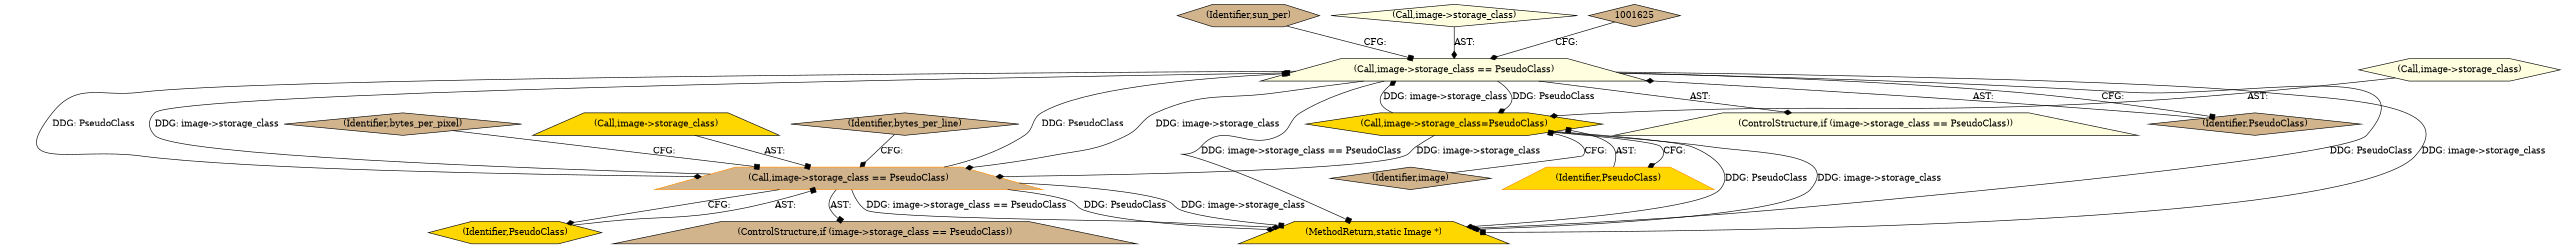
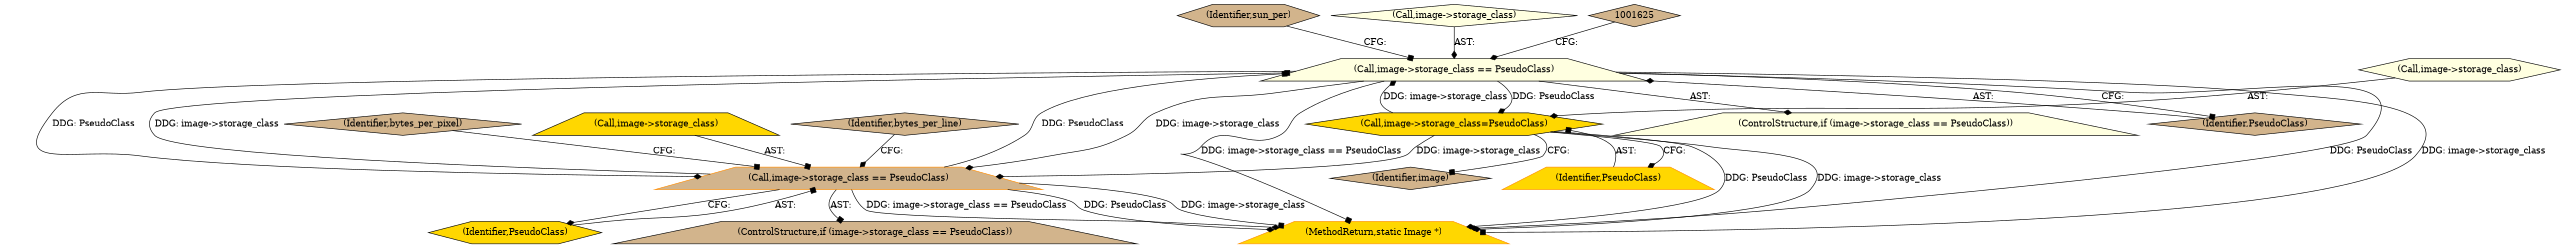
(1538, 162) -> (1514, 163)
(1374, 233) -> (1374, 233)
